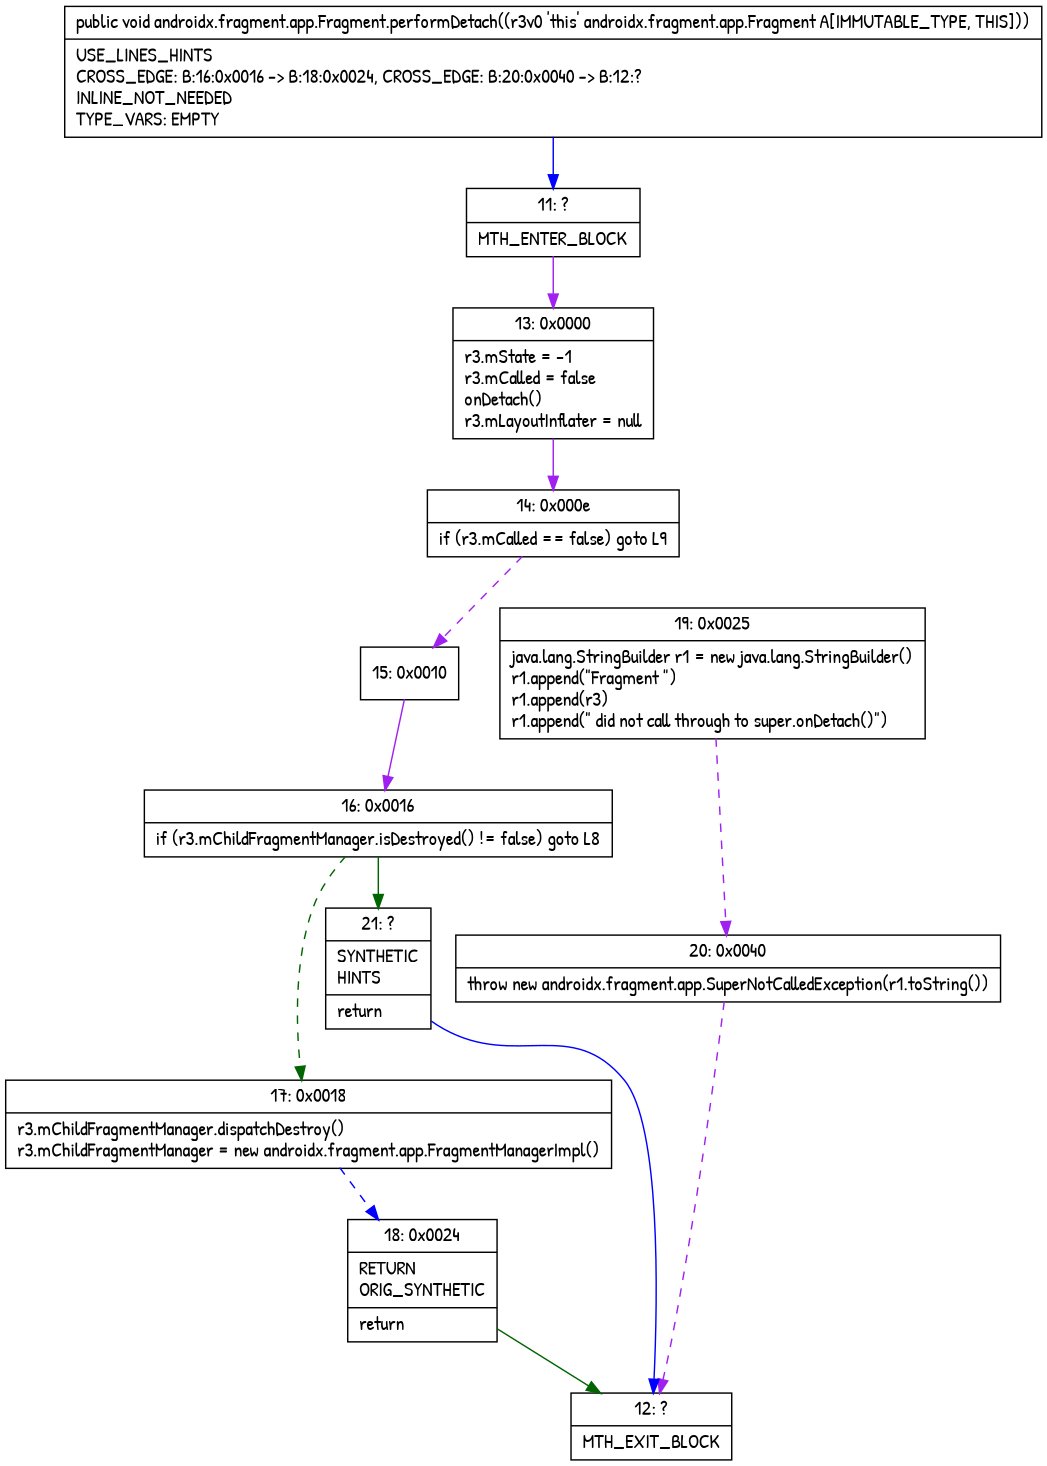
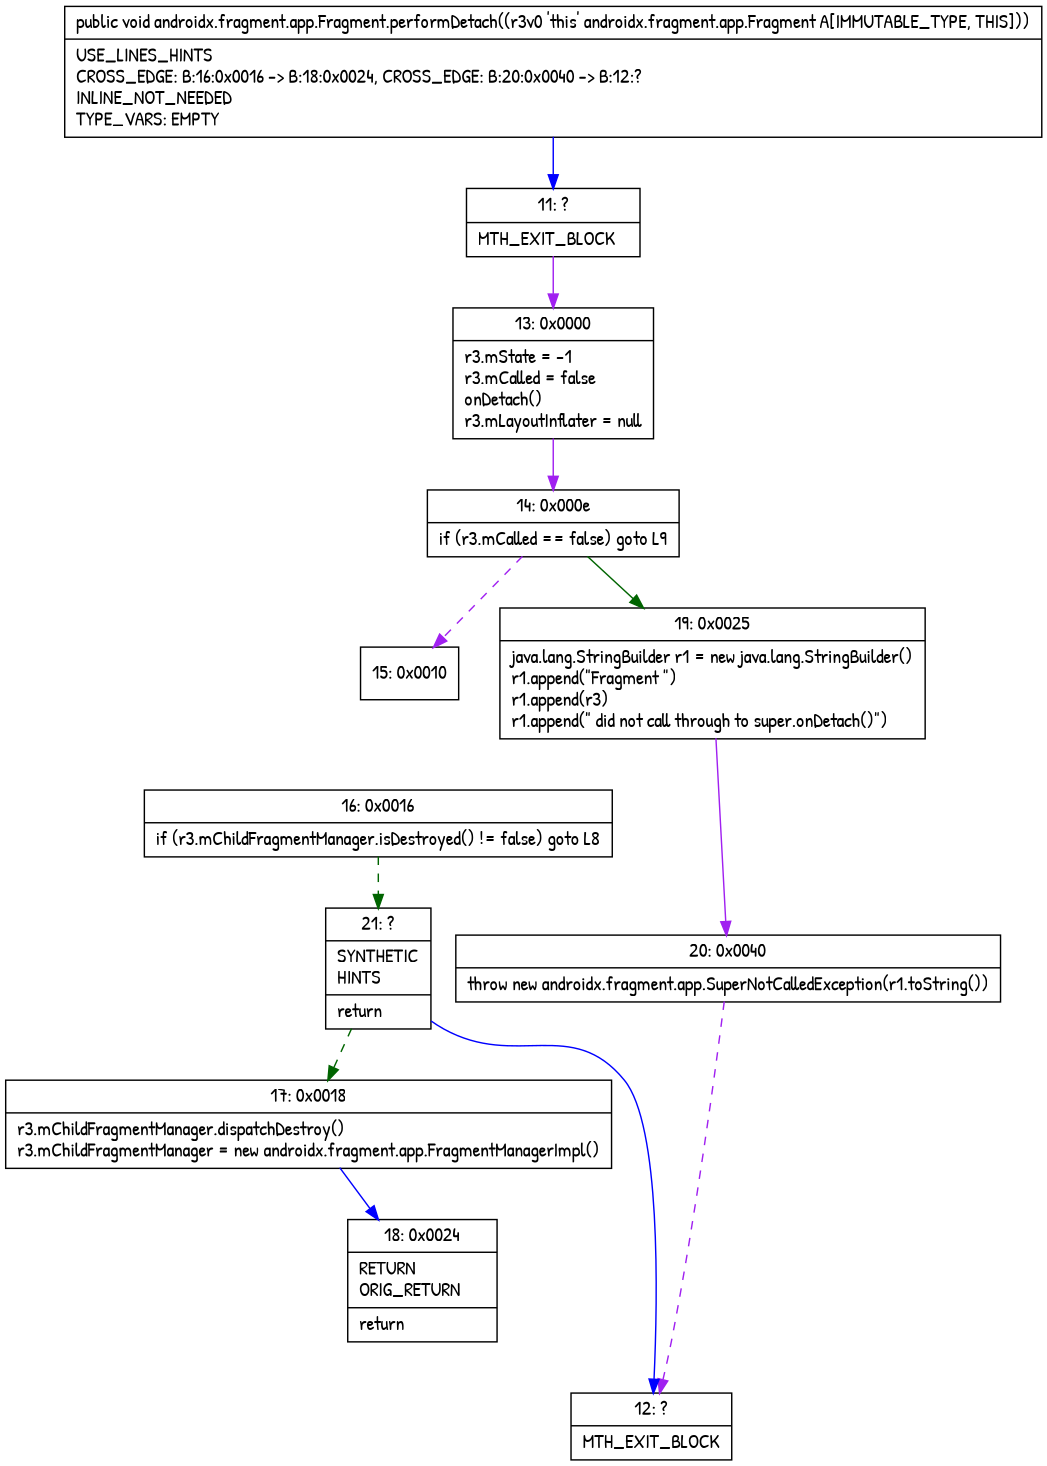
(553, 239) -> (547, 239)
none -> (610, 578)
(396, 738) -> none
(721, 830) -> (721, 830)
(378, 875) -> (378, 875)
(301, 956) -> (343, 1048)
(355, 1188) -> (355, 1188)
(422, 1290) -> (410, 1290)
(543, 1357) -> none
